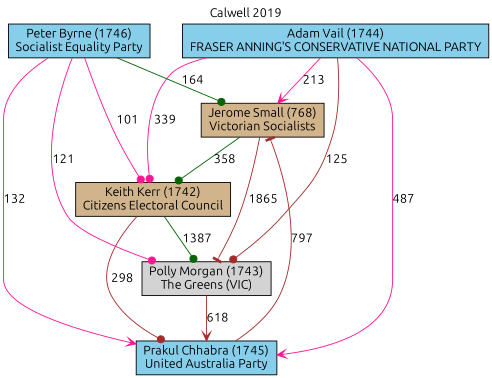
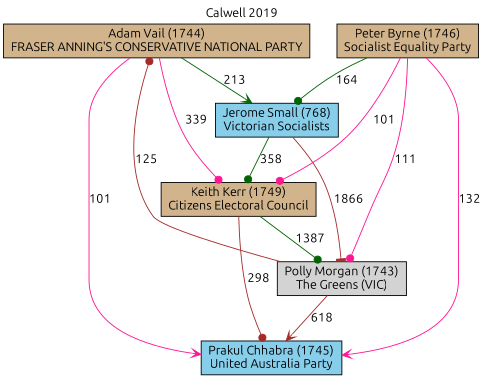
(79, 41) -> (408, 41)
(336, 41) -> (157, 41)
(302, 77) -> (213, 78)
(263, 120) -> (277, 120)
(64, 160) -> (406, 160)
(317, 173) -> (148, 207)
(153, 199) -> (239, 199)
(264, 199) -> (349, 199)
(404, 199) -> (100, 199)
(291, 250) -> none
